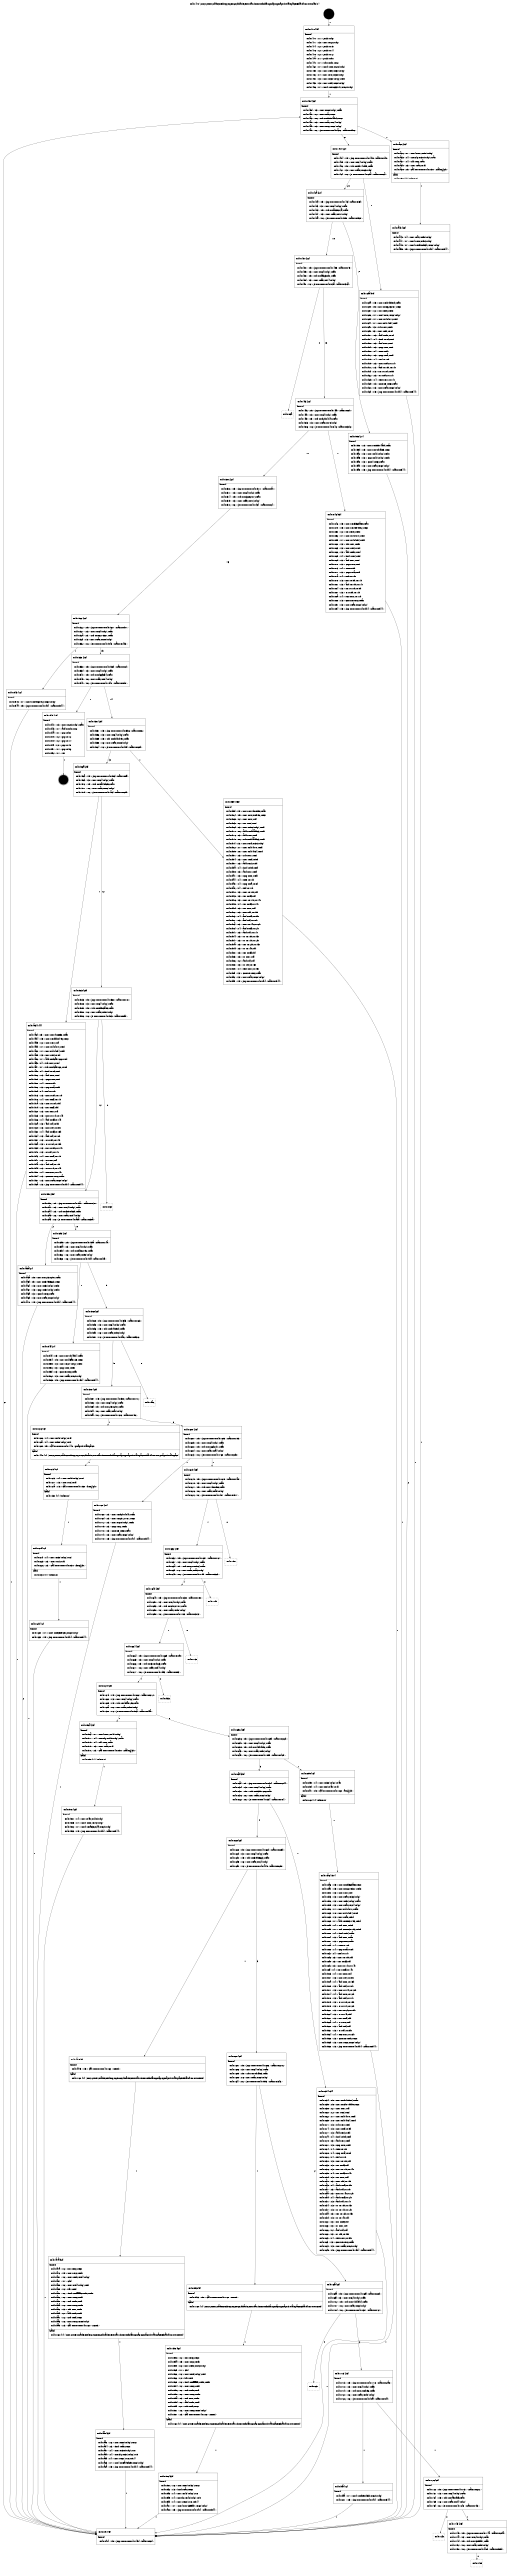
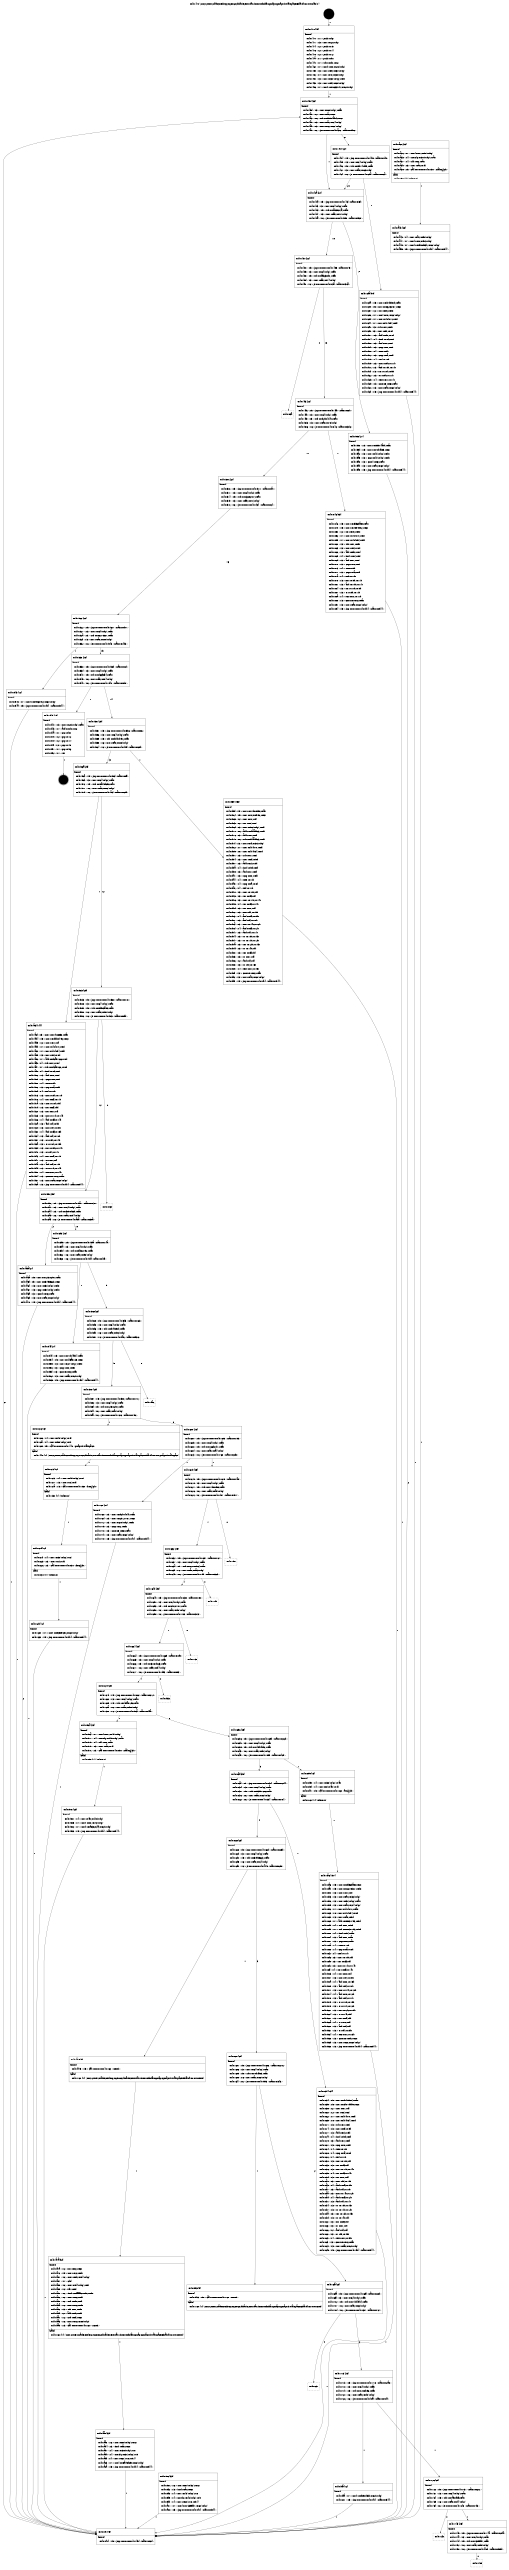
(374, 133) -> (326, 161)
(233, 2386) -> none
